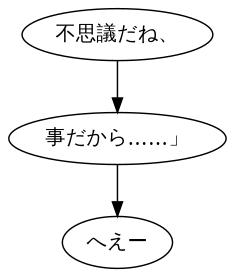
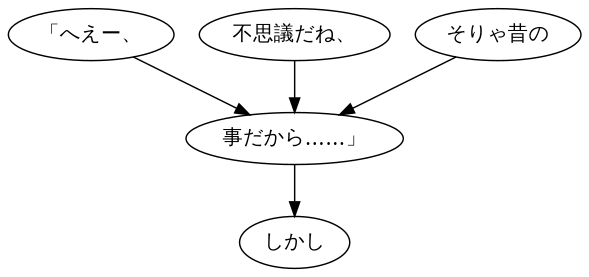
none -> (91, 35)
none -> (498, 35)
(117, 242) -> (295, 242)
